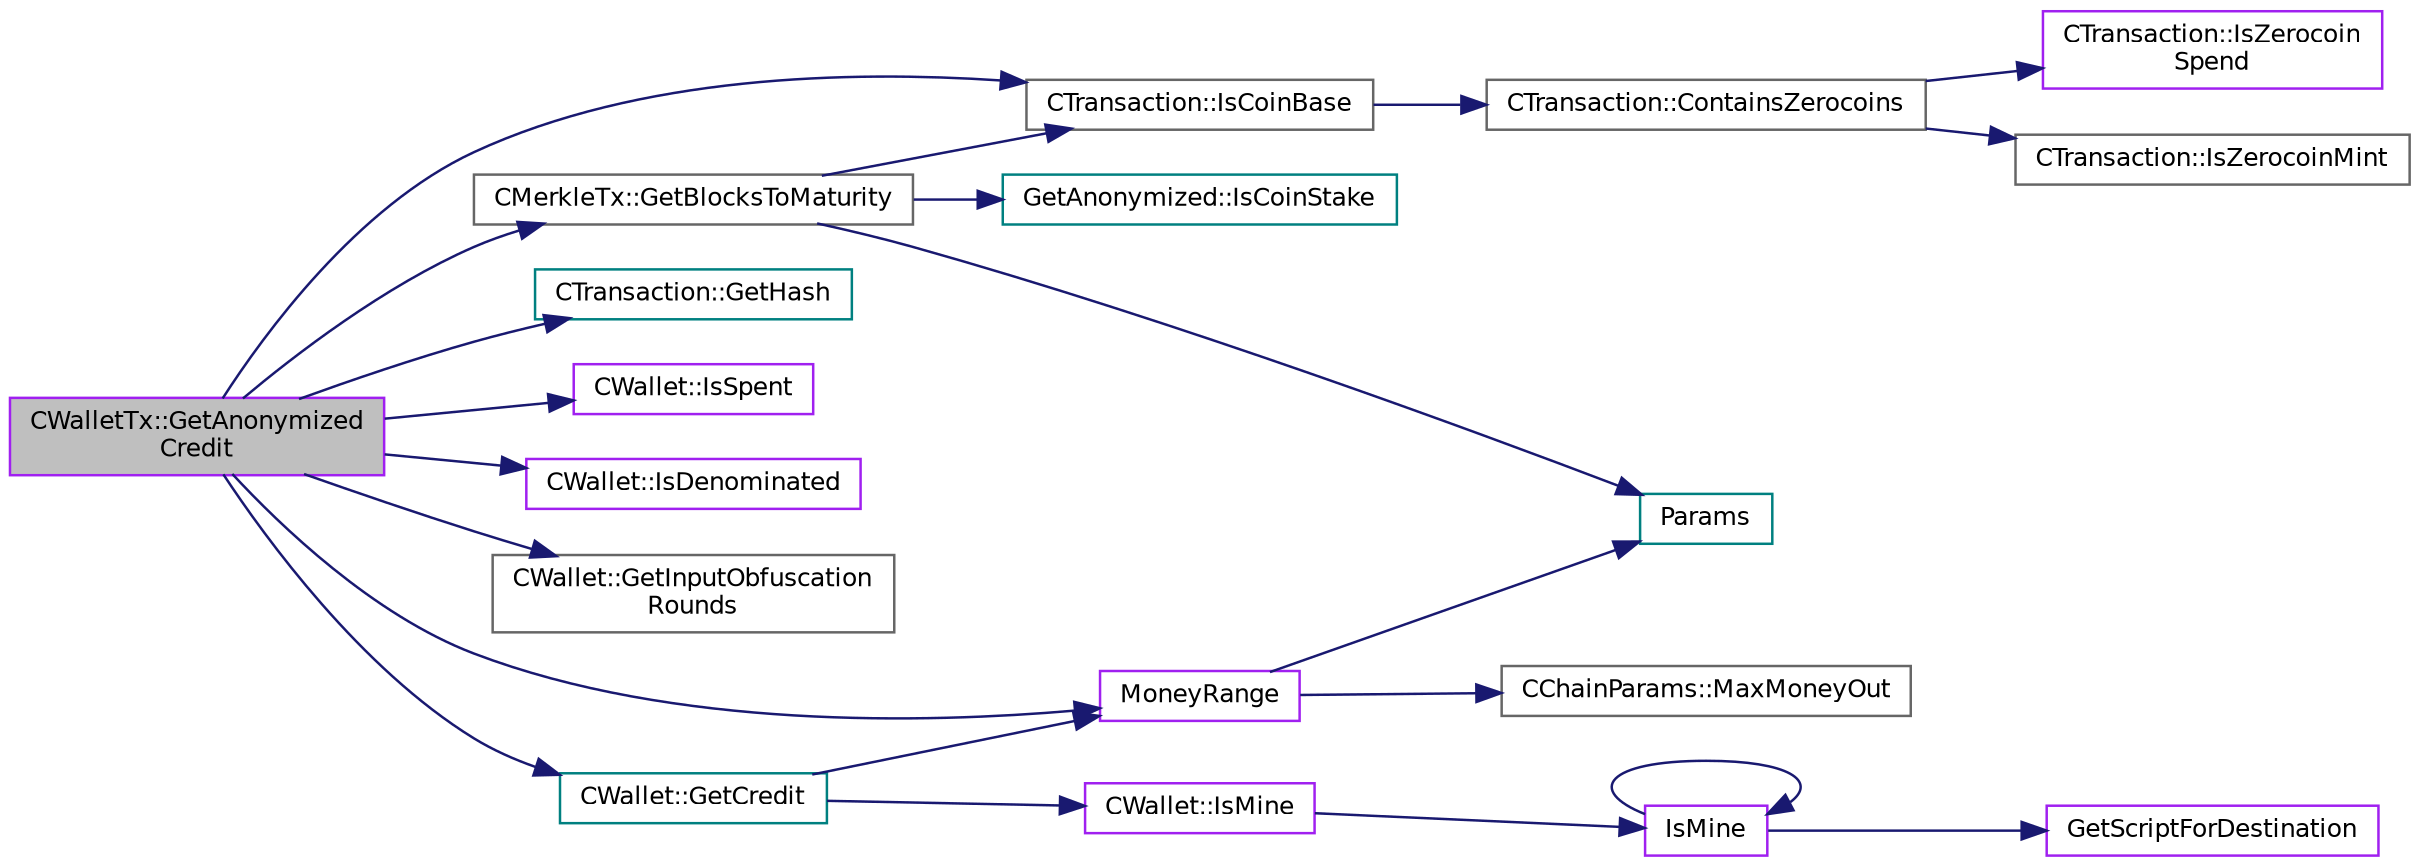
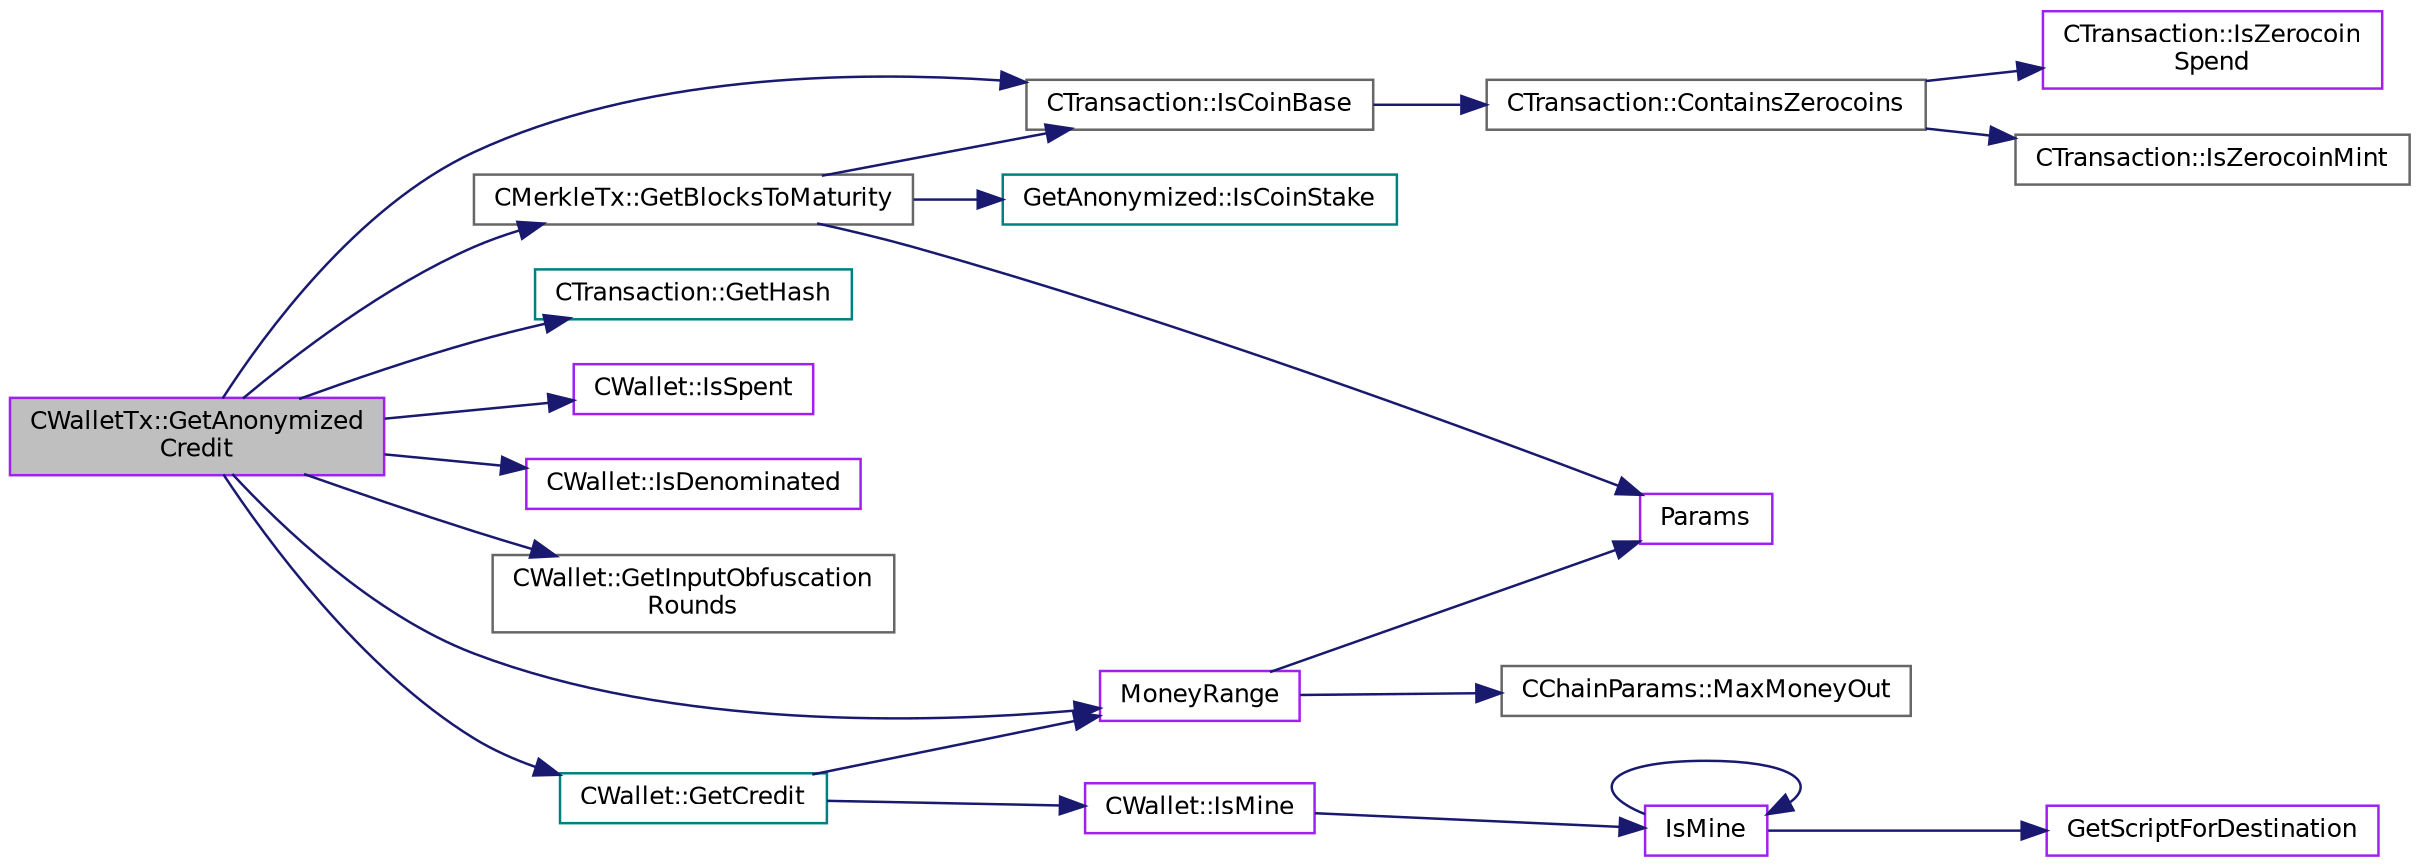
(1706, 519) -> (1706, 519)
